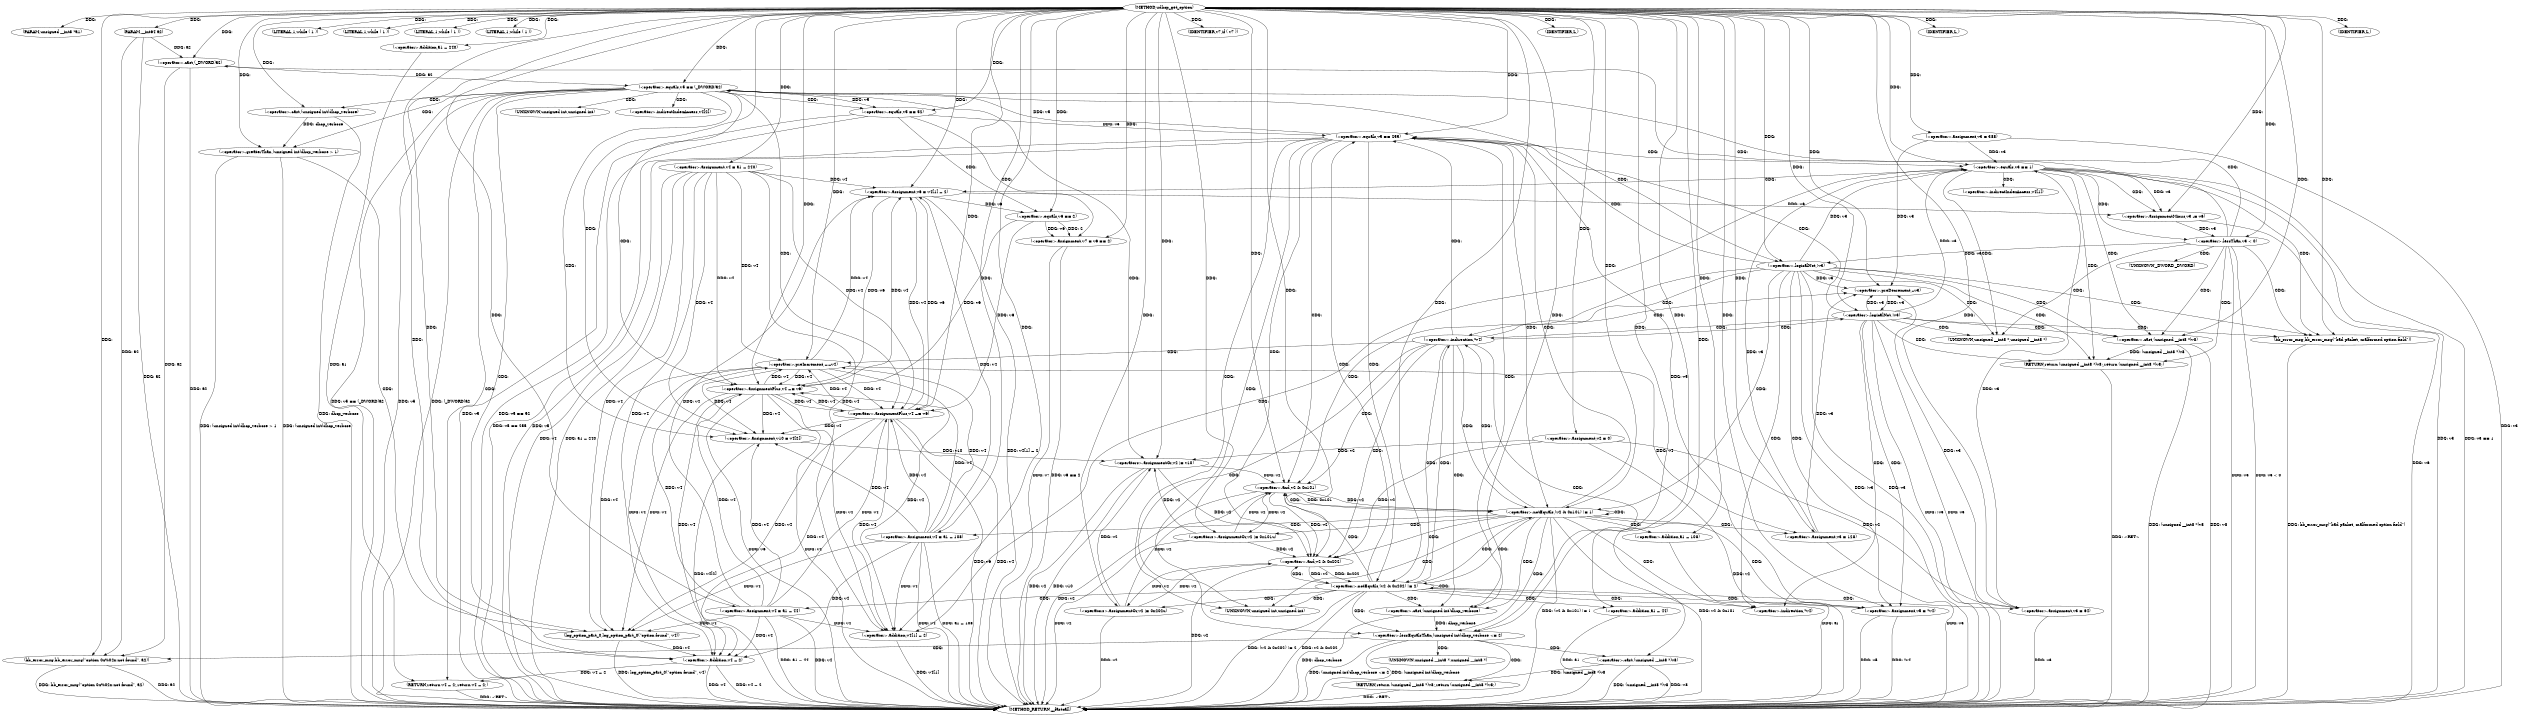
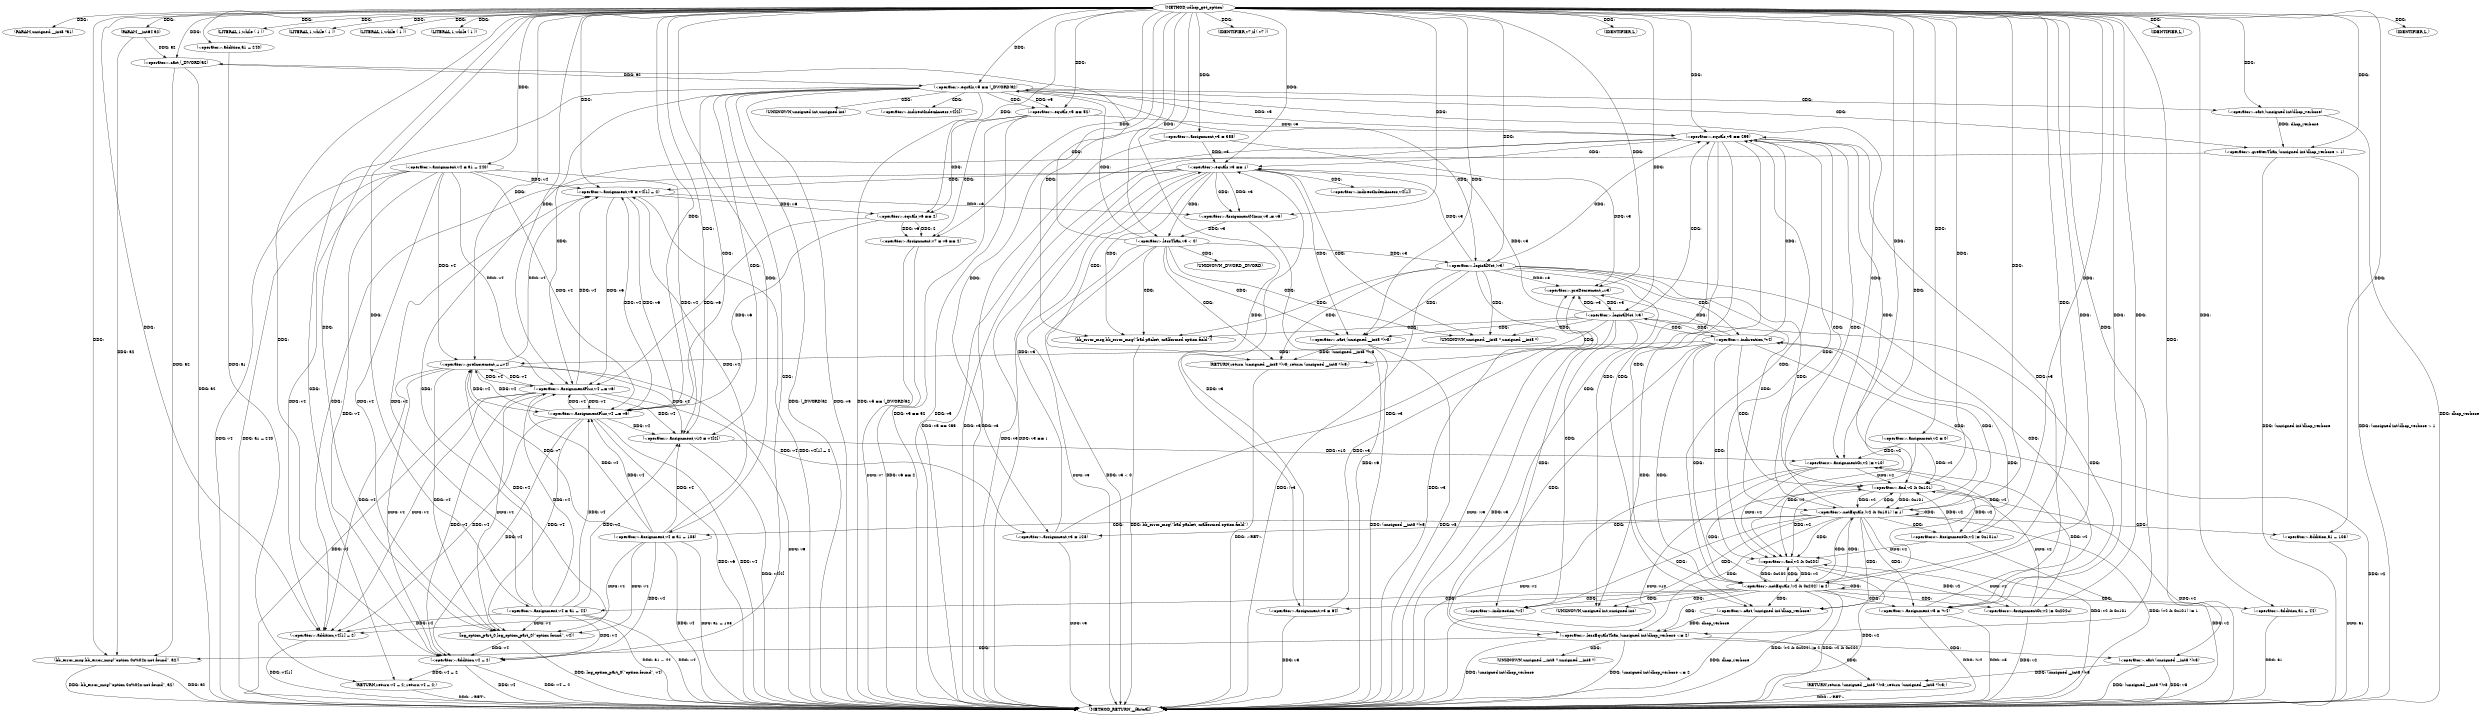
(978, 451) -> (552, 451)
(1823, 510) -> (1934, 462)
(185, 695) -> none
